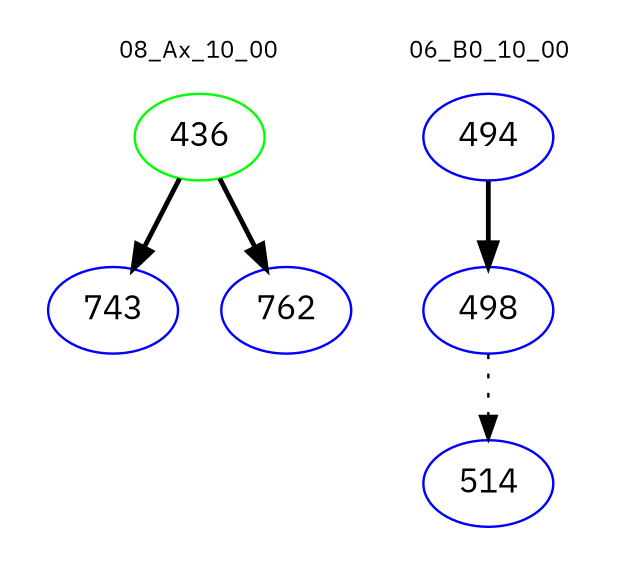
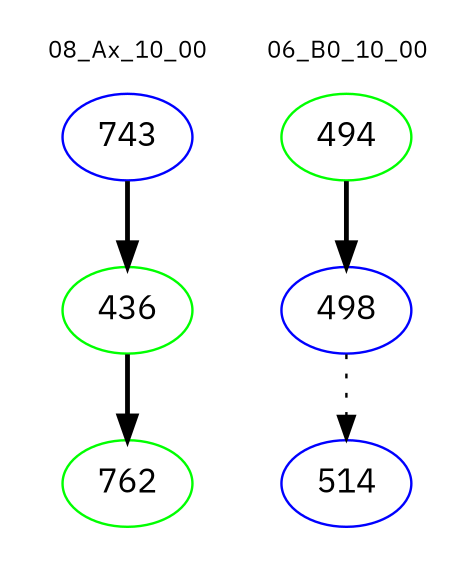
(488, 137) -> (346, 137)
(162, 213) -> (127, 212)
(286, 310) -> (127, 484)
